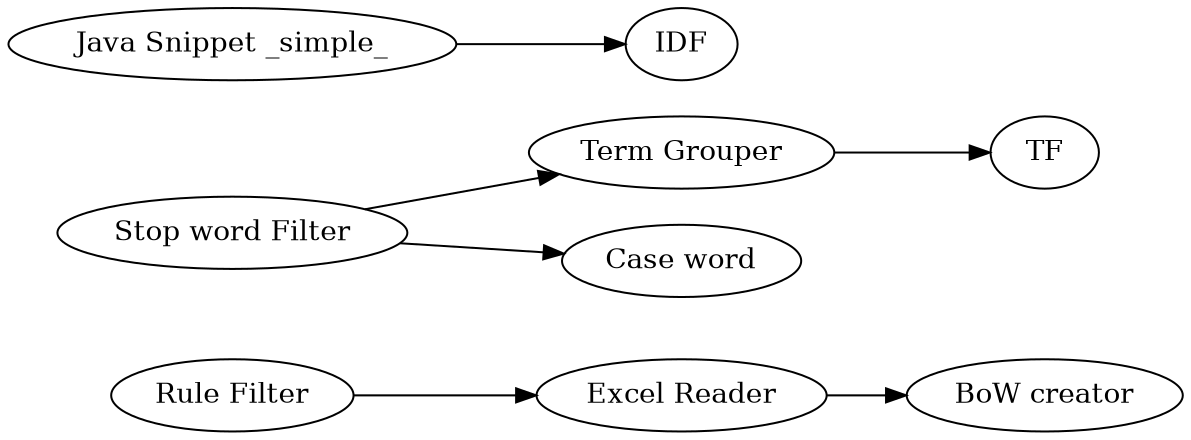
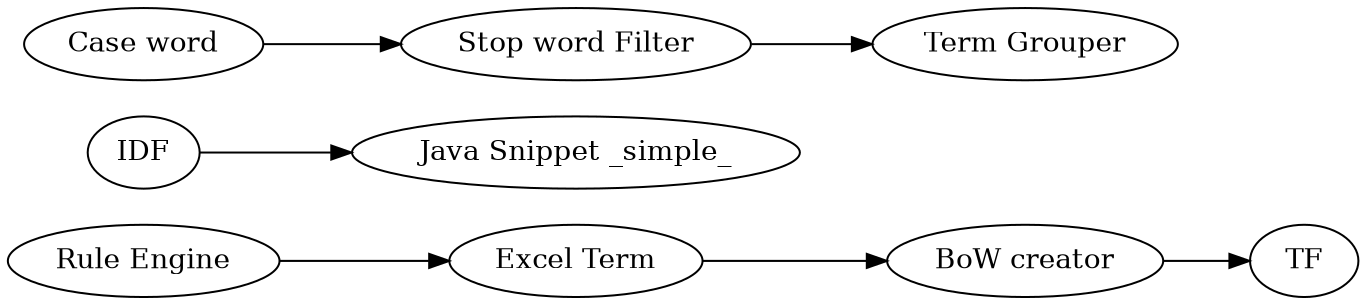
(531, 44) -> (265, 153)
(902, 153) -> (1197, 261)
(472, 248) -> (322, 44)
(232, 395) -> (144, 261)
(682, 395) -> (576, 261)
